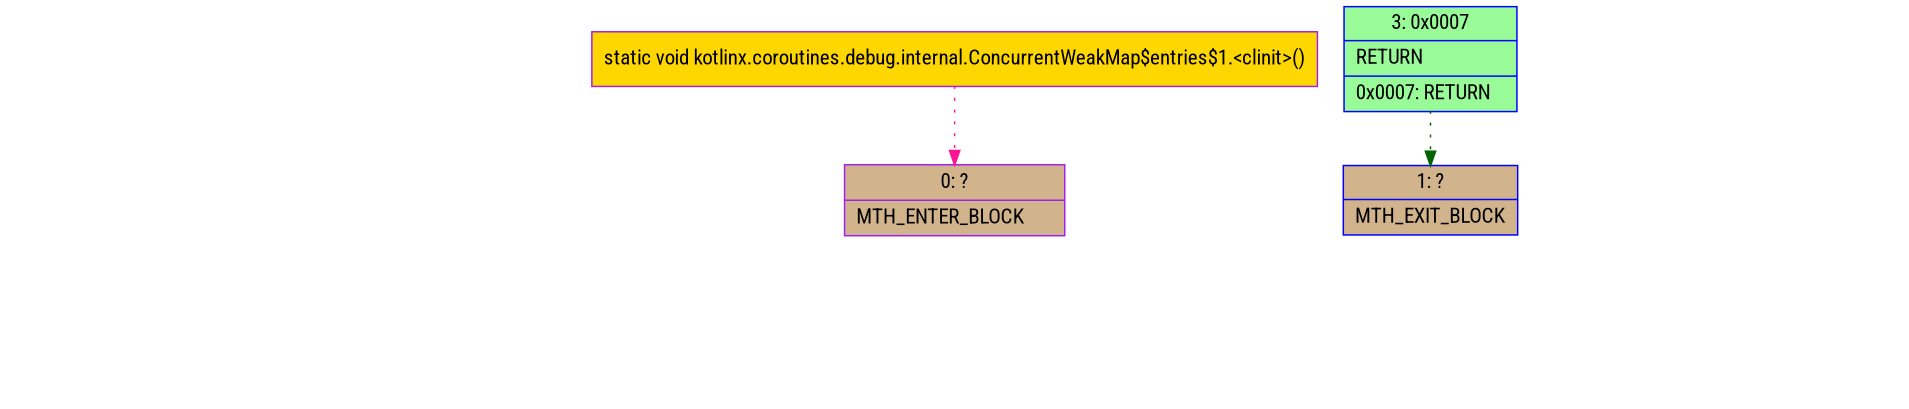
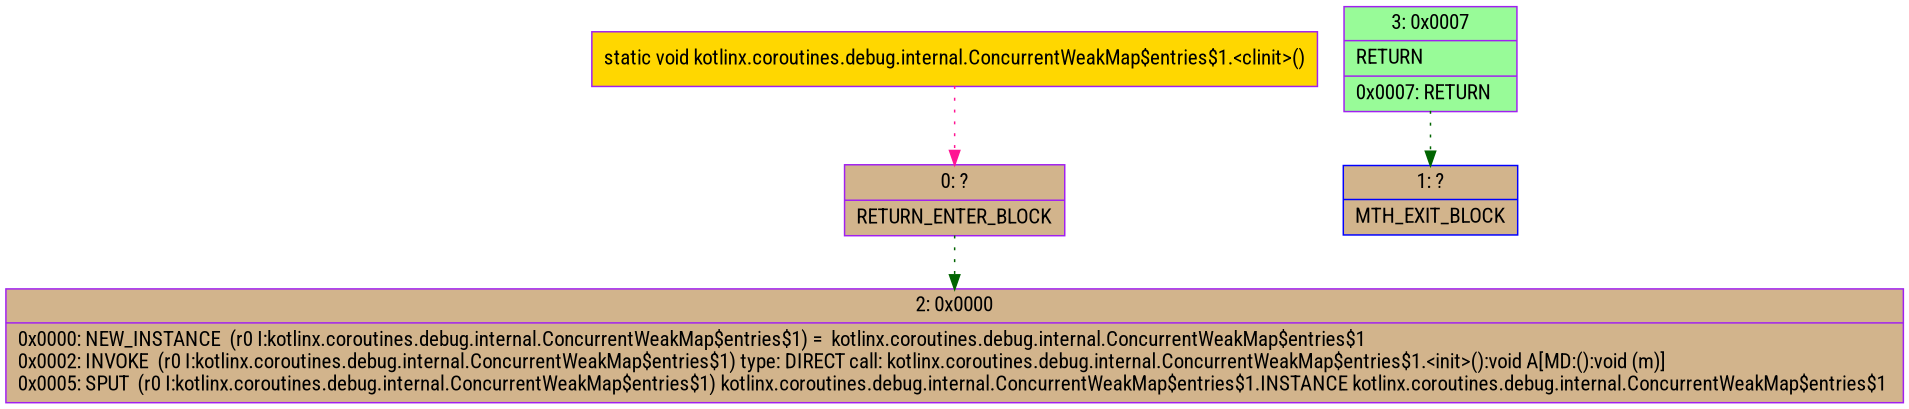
(1430, 59) -> (1430, 59)
(941, 217) -> (955, 217)
none -> (955, 346)
